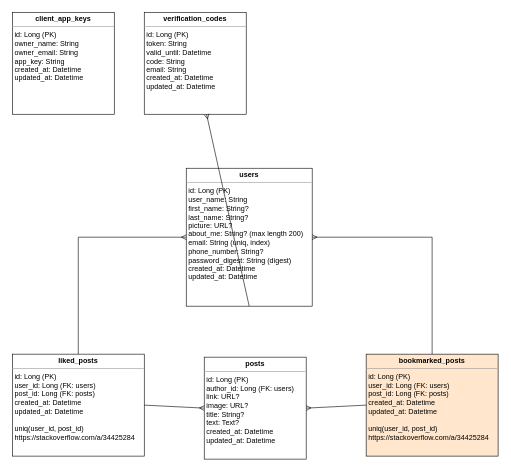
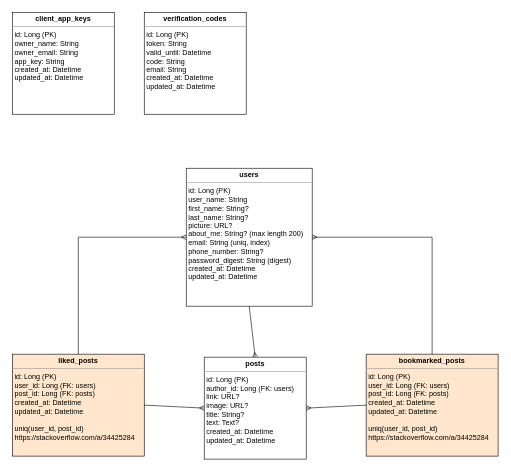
(228, 210) -> (252, 331)
(78, 405) -> (78, 405)
